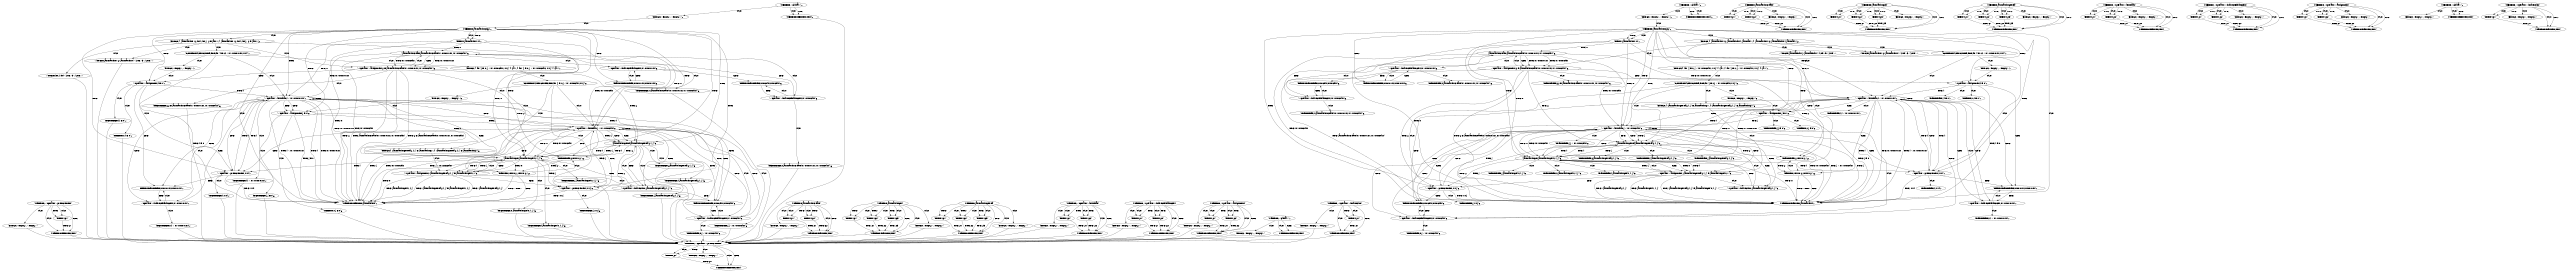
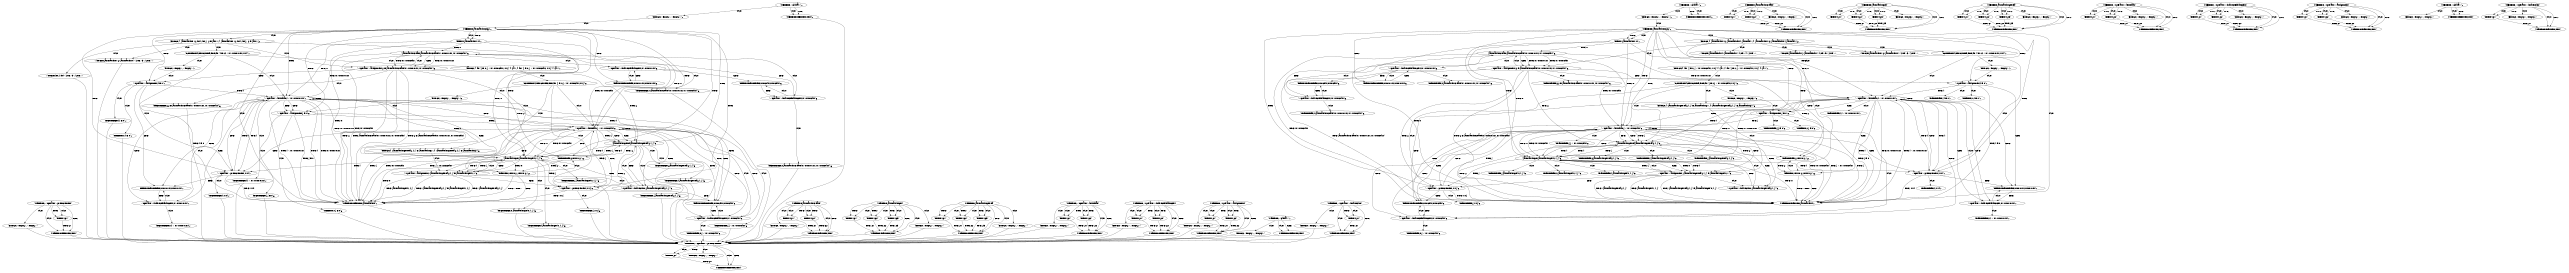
none -> (1728, 53)
